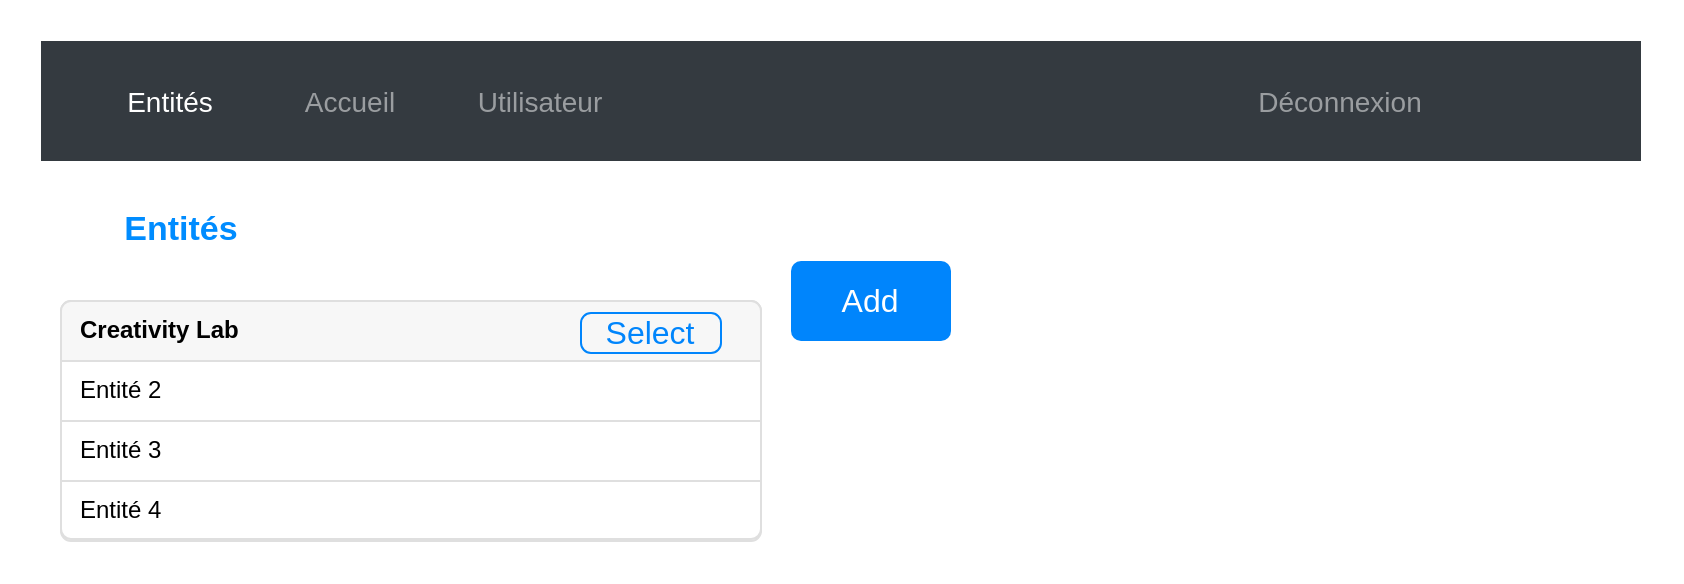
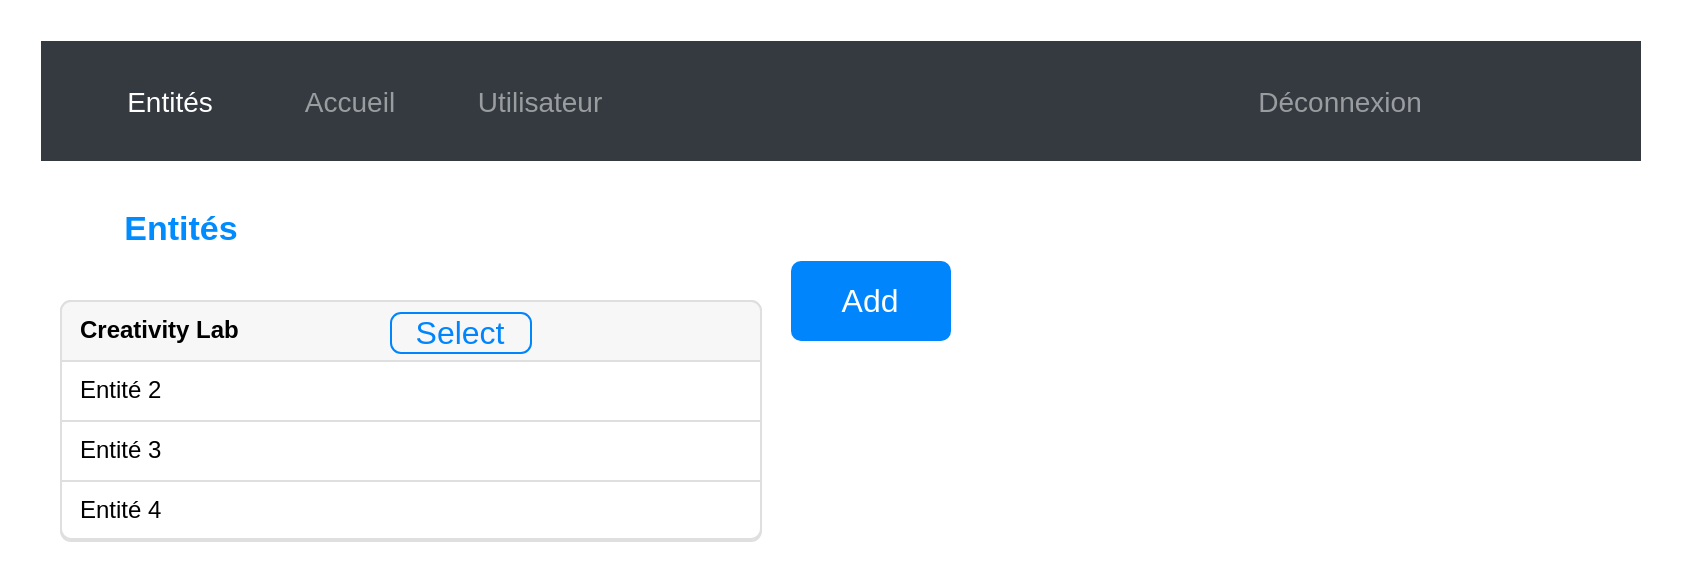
(651, 333) -> (461, 333)
